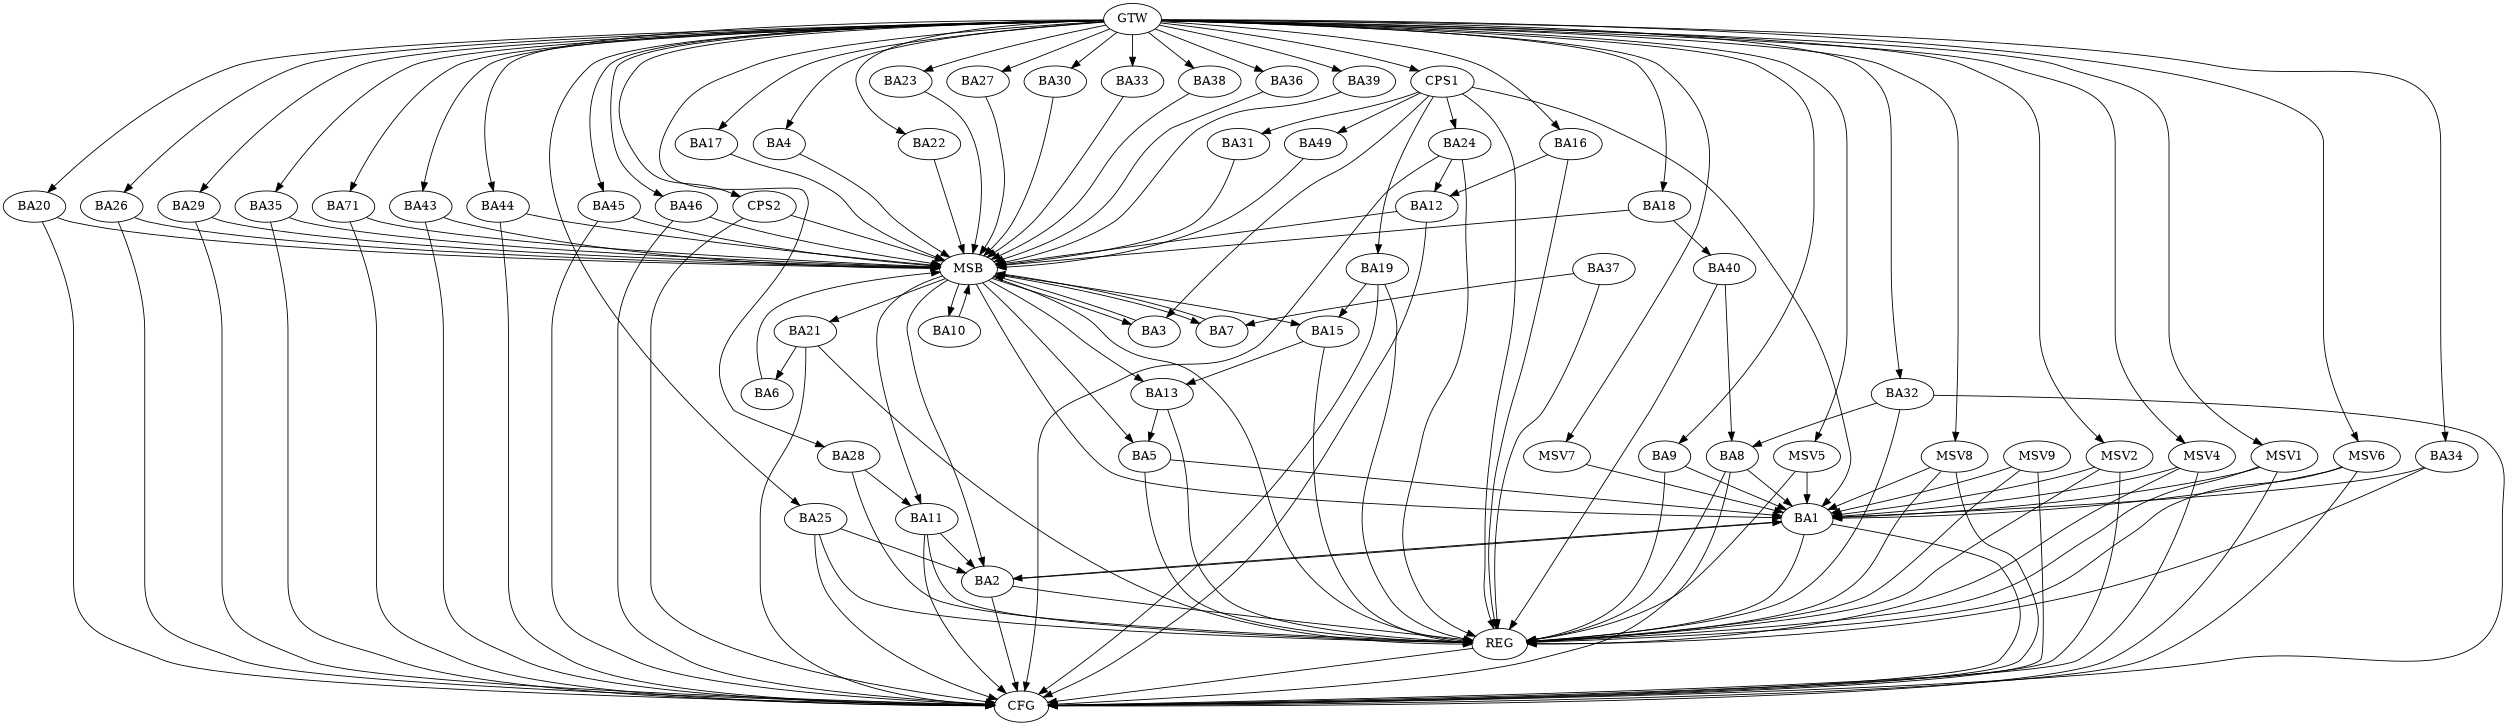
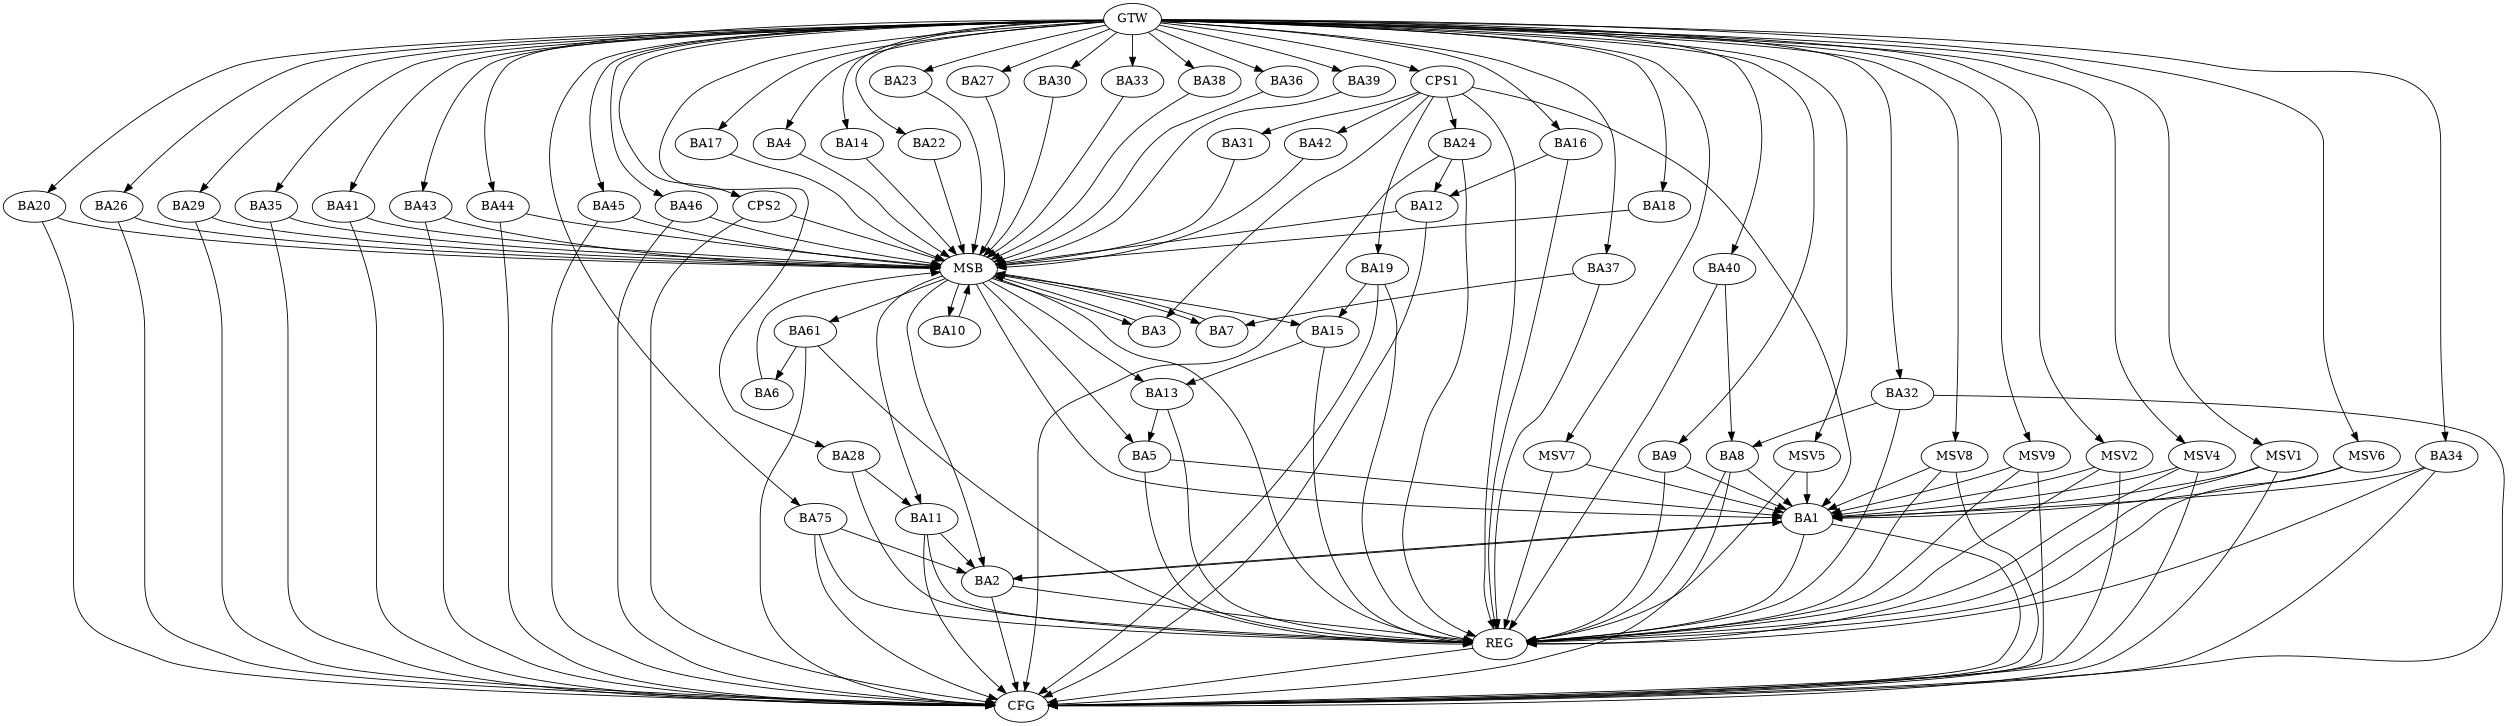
none -> (1456, 52)
none -> (1895, 59)
none -> (852, 144)
(1316, 144) -> (1316, 144)
(344, 207) -> (344, 207)
(1687, 233) -> (1735, 65)
(805, 332) -> (805, 332)
(816, 519) -> (816, 519)
none -> (1530, 546)
(1746, 694) -> (1780, 692)
